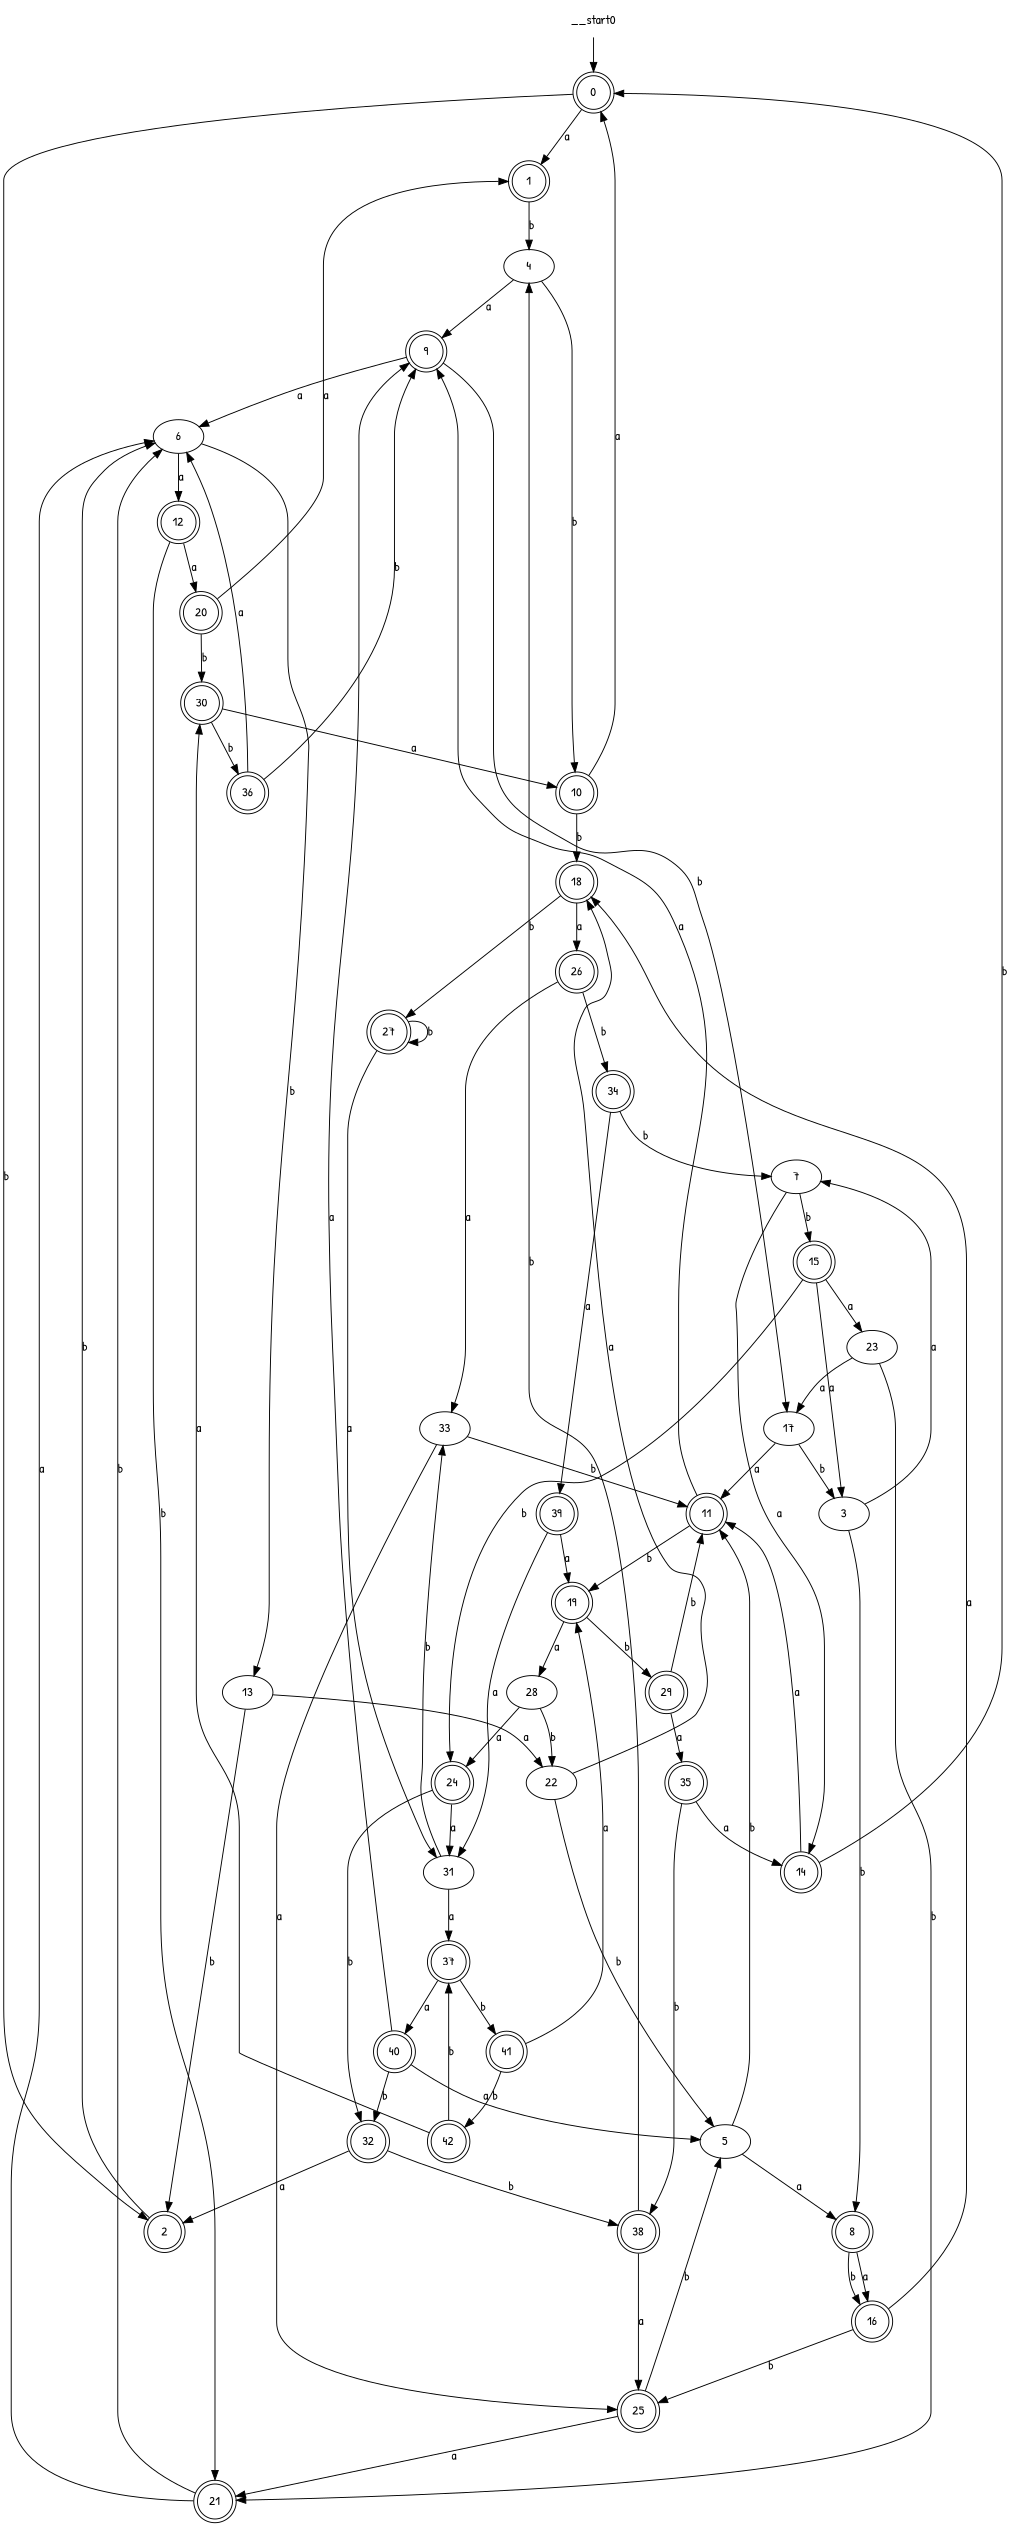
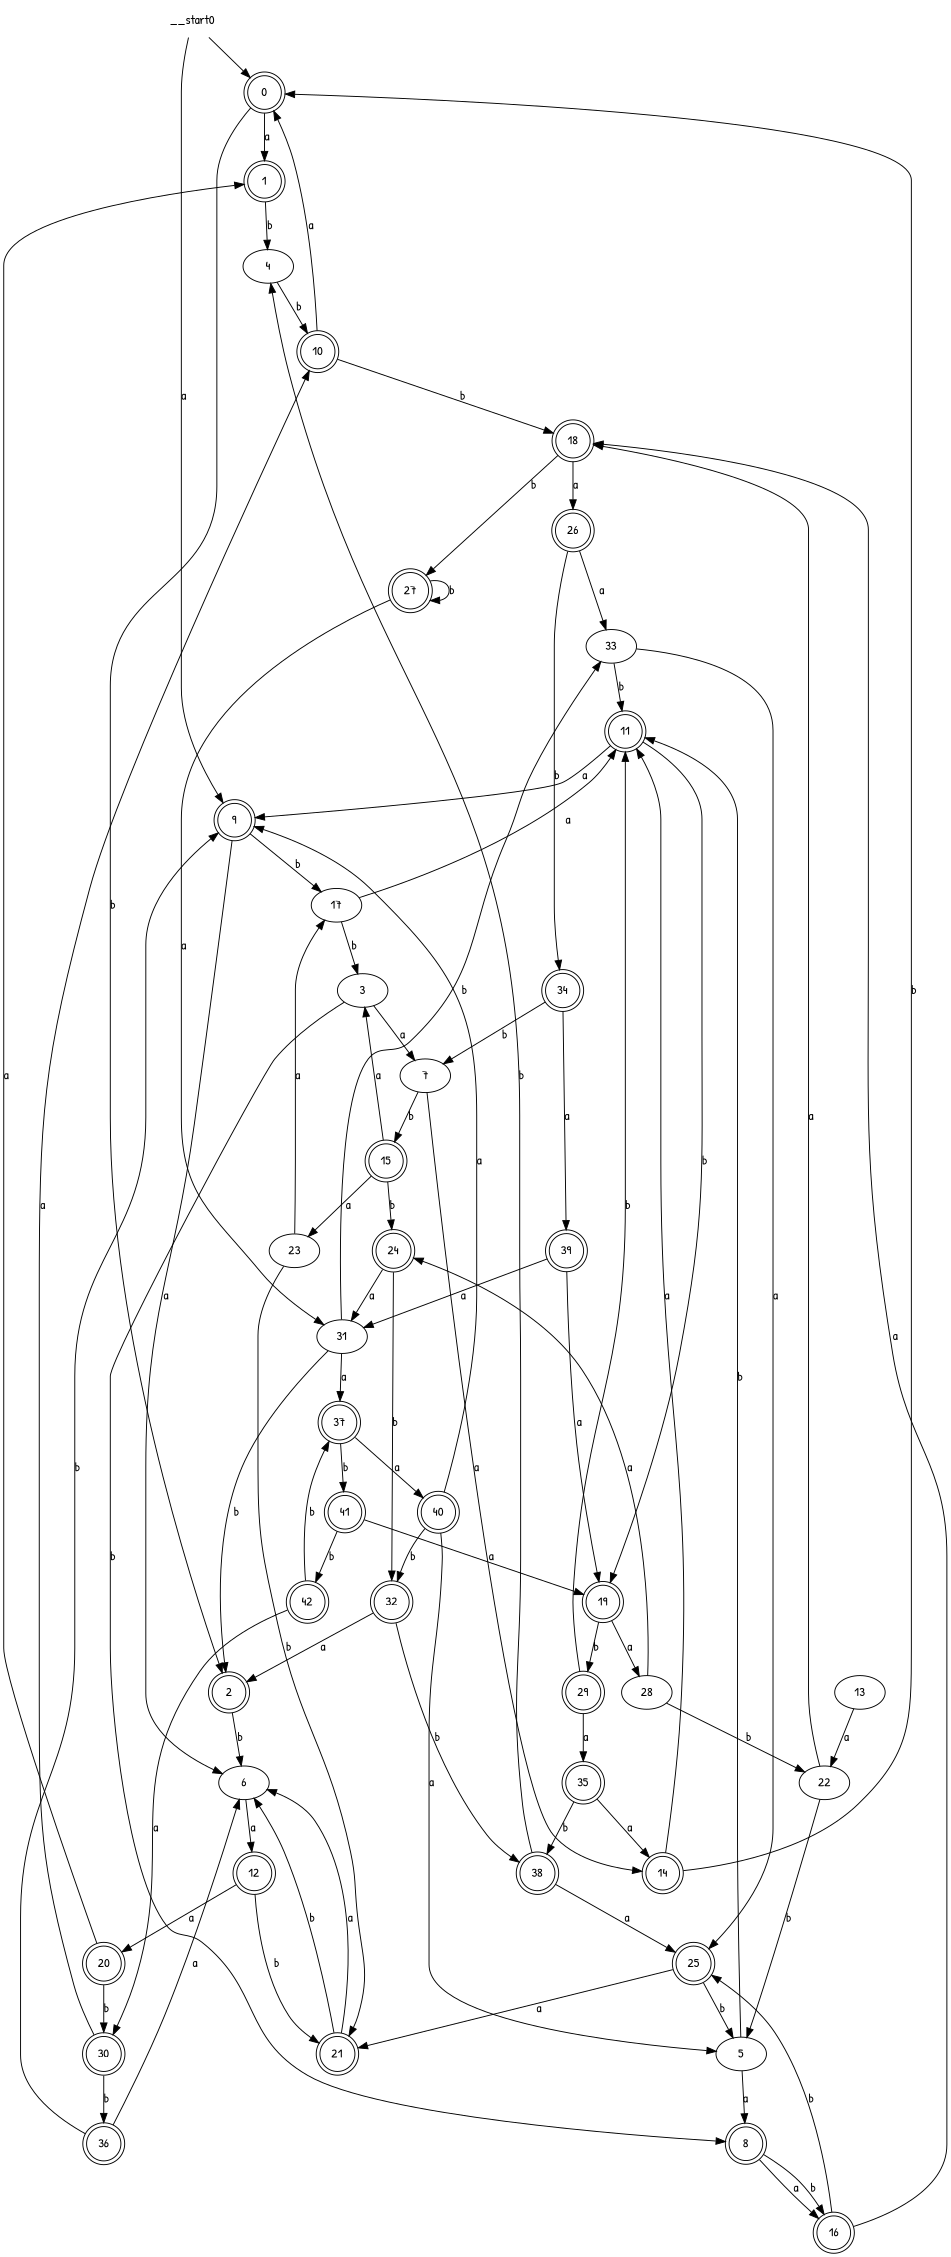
(481, 306) -> (181, 420)
(293, 1032) -> none
(207, 1956) -> (233, 1492)
